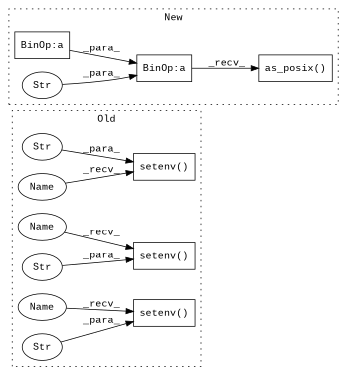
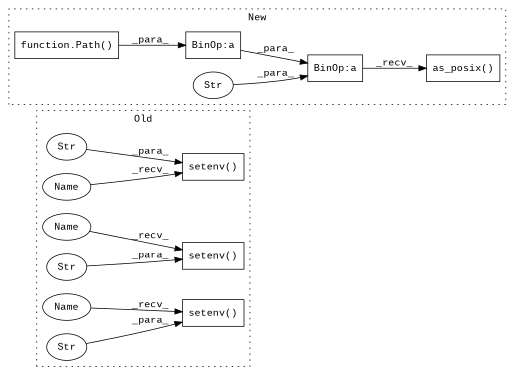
none -> (67, 45)
